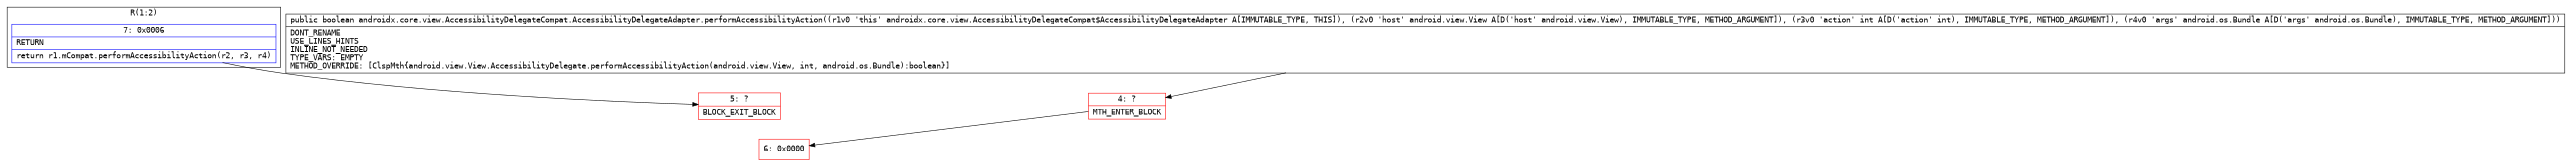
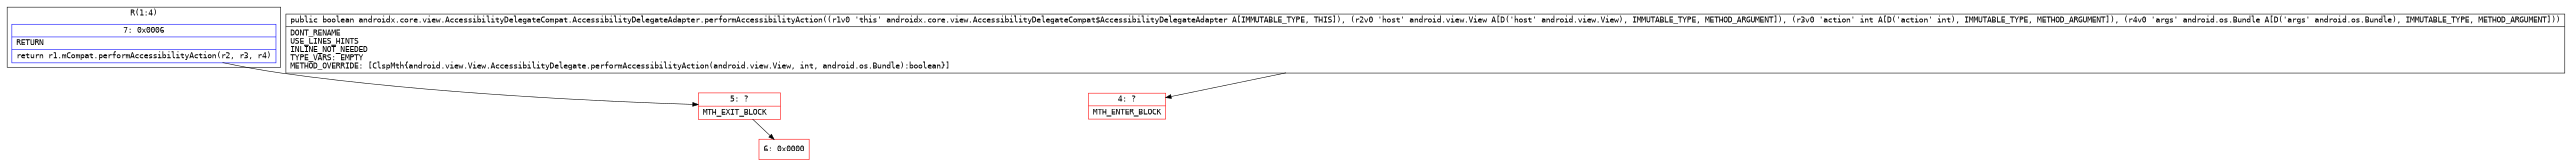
(144, 14) -> (144, 14)
(739, 112) -> (735, 112)
(952, 128) -> (761, 127)
